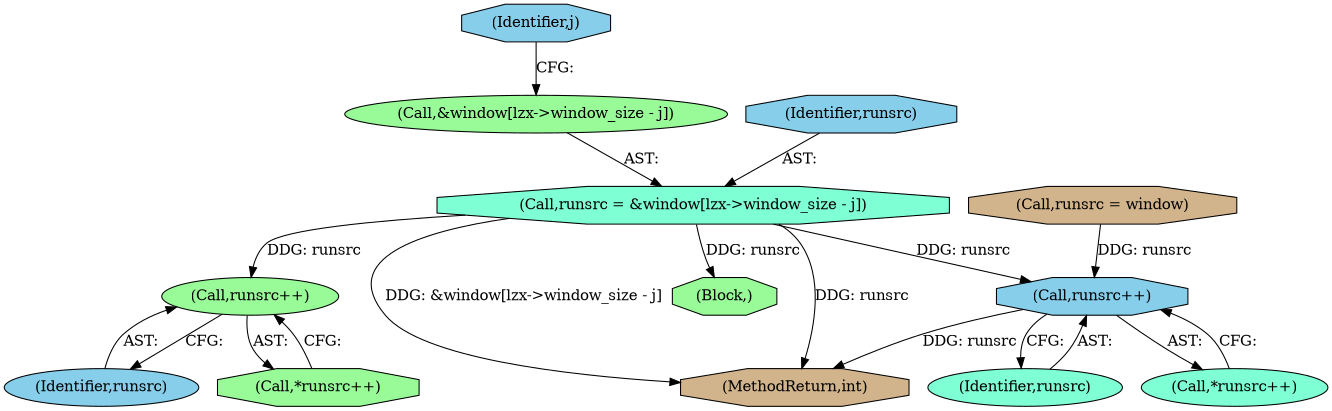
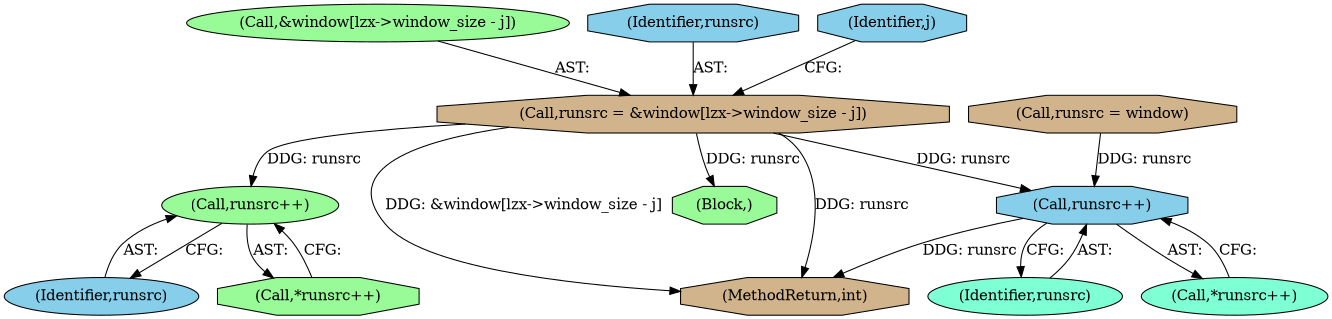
(536, 63) -> (799, 66)
(693, 205) -> (693, 114)
